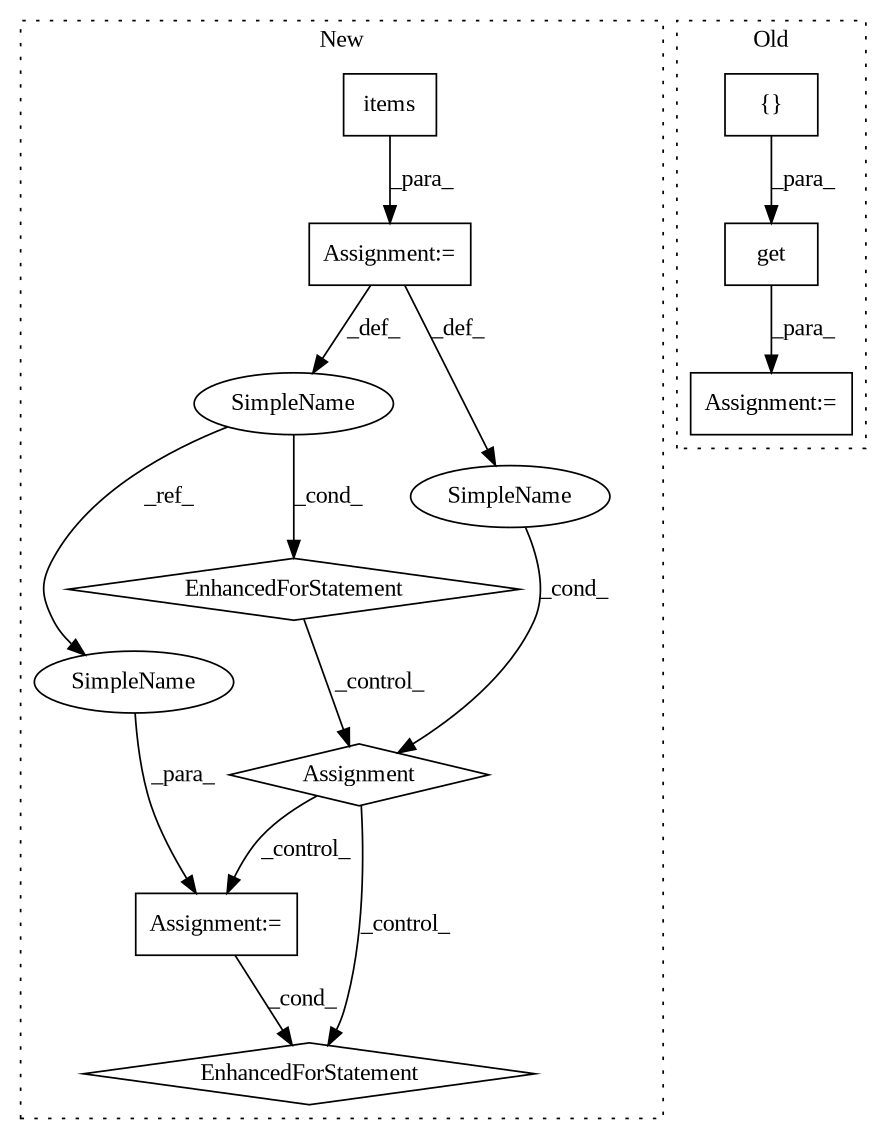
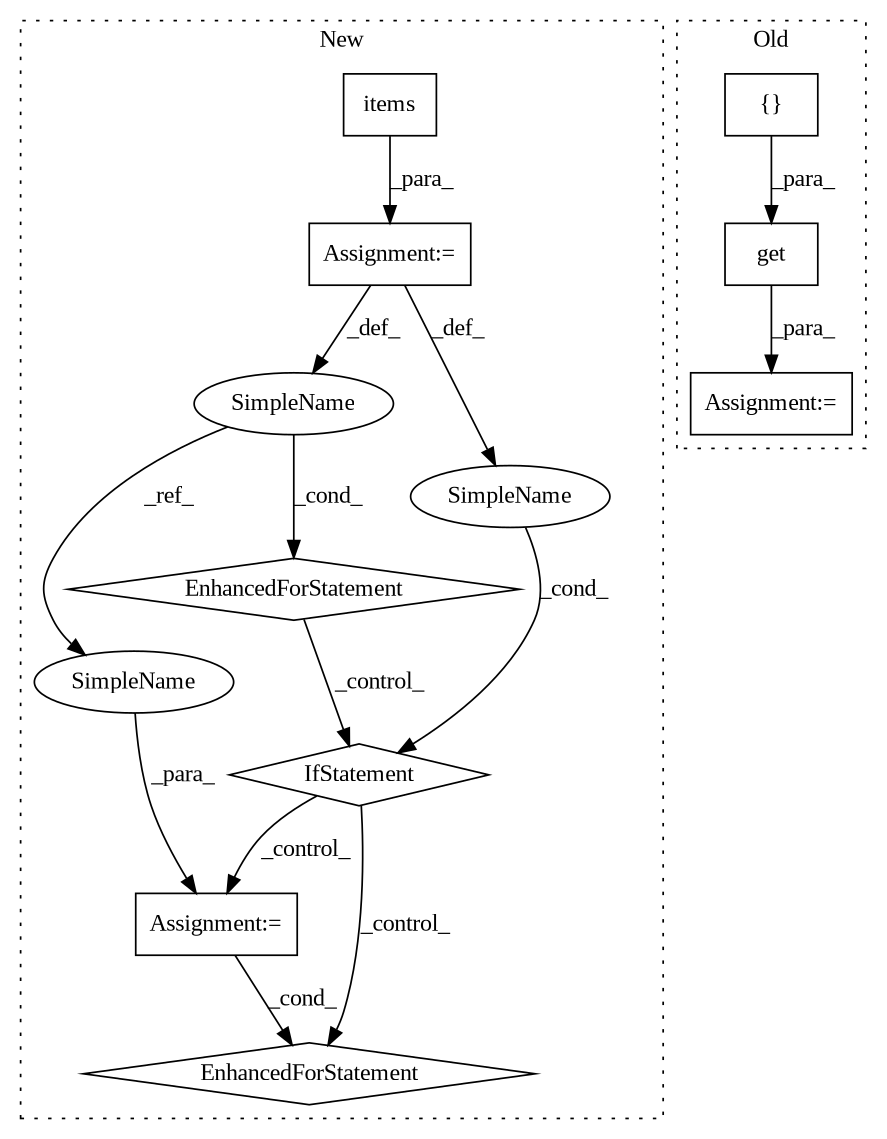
(359, 775) -> (359, 775)
